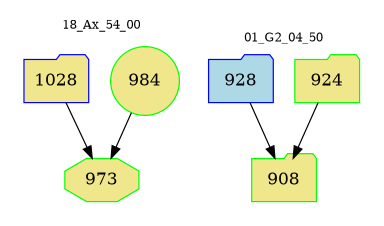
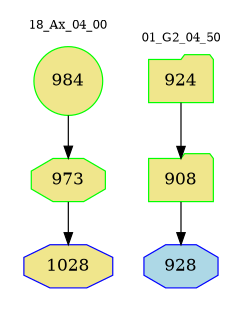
(102, 26) -> (68, 26)
(56, 81) -> (68, 266)
(241, 81) -> (181, 266)
(76, 125) -> (68, 217)
(260, 125) -> (181, 217)
